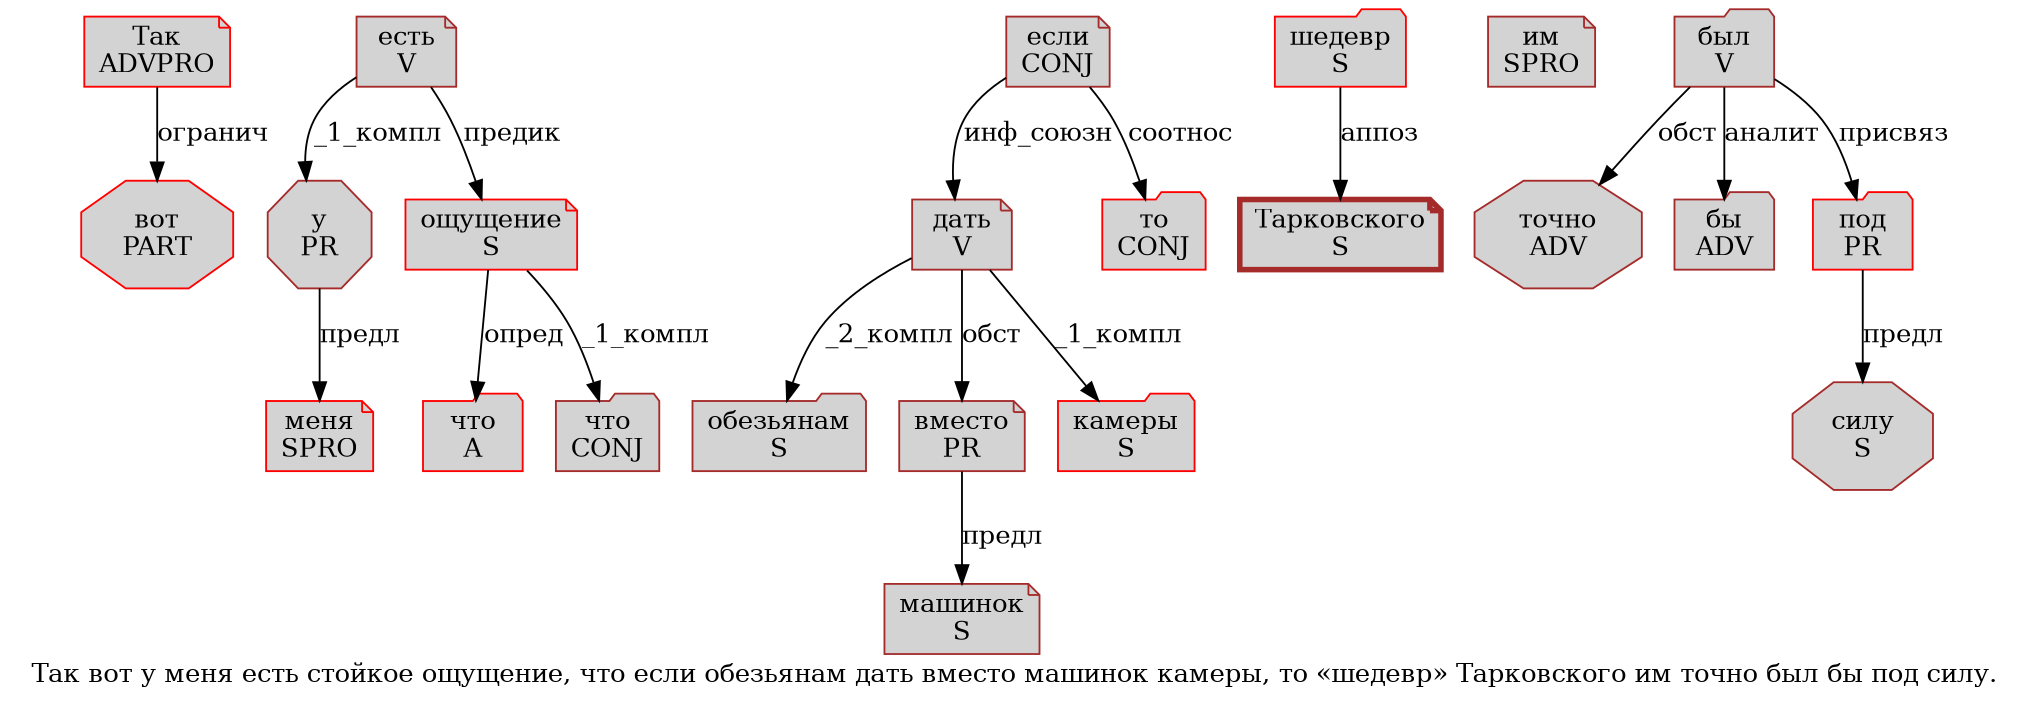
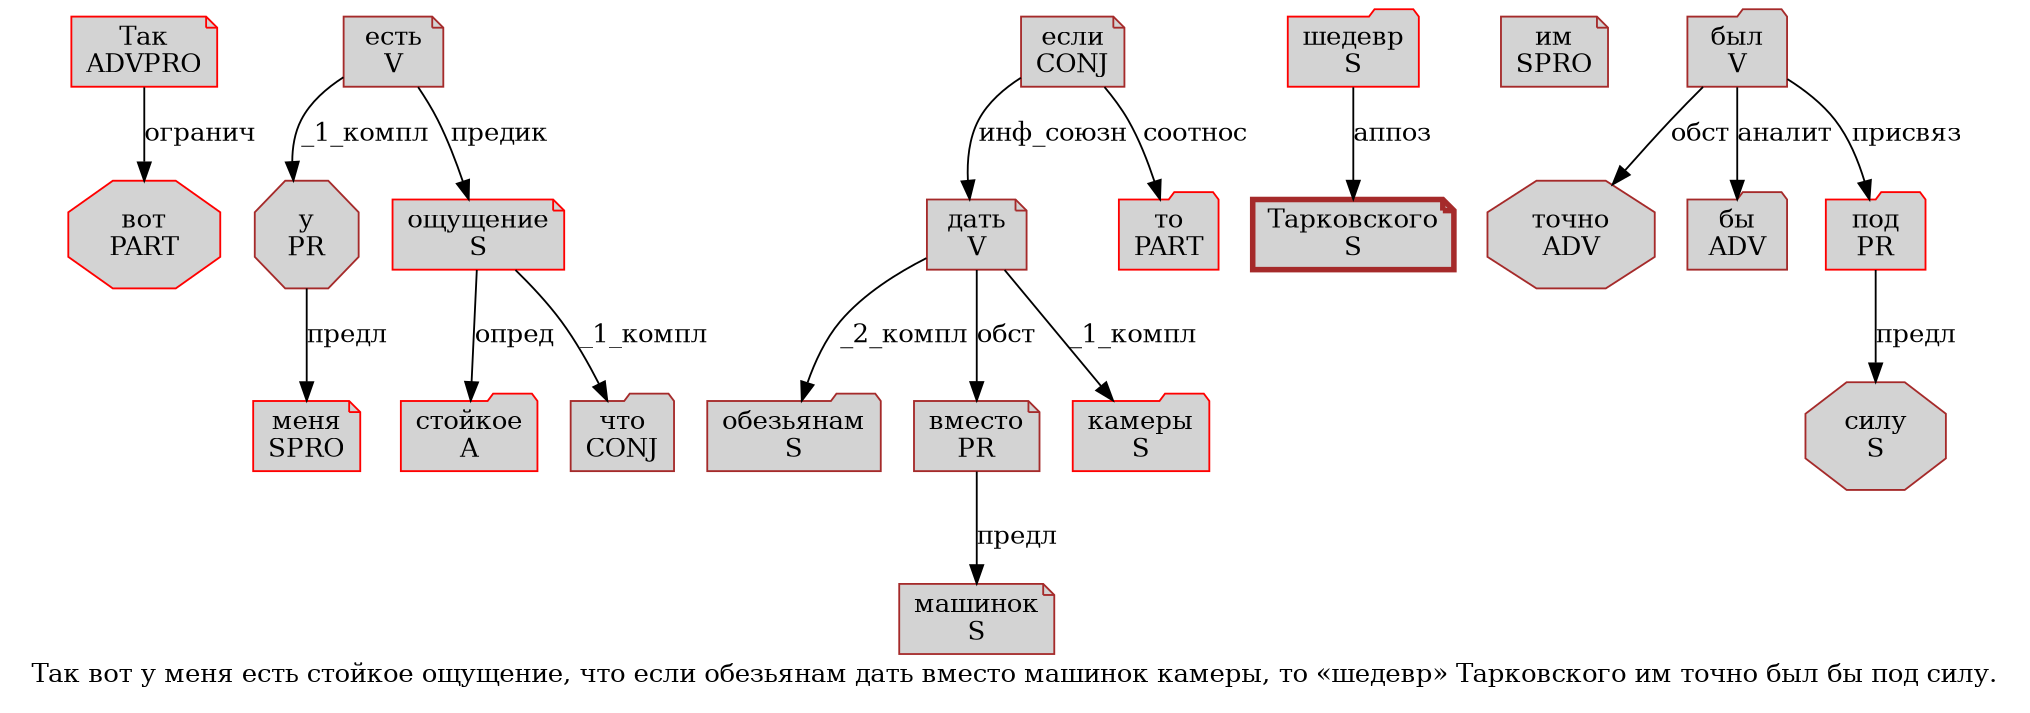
(1154, 235) -> (1169, 235)
(473, 436) -> (469, 436)
